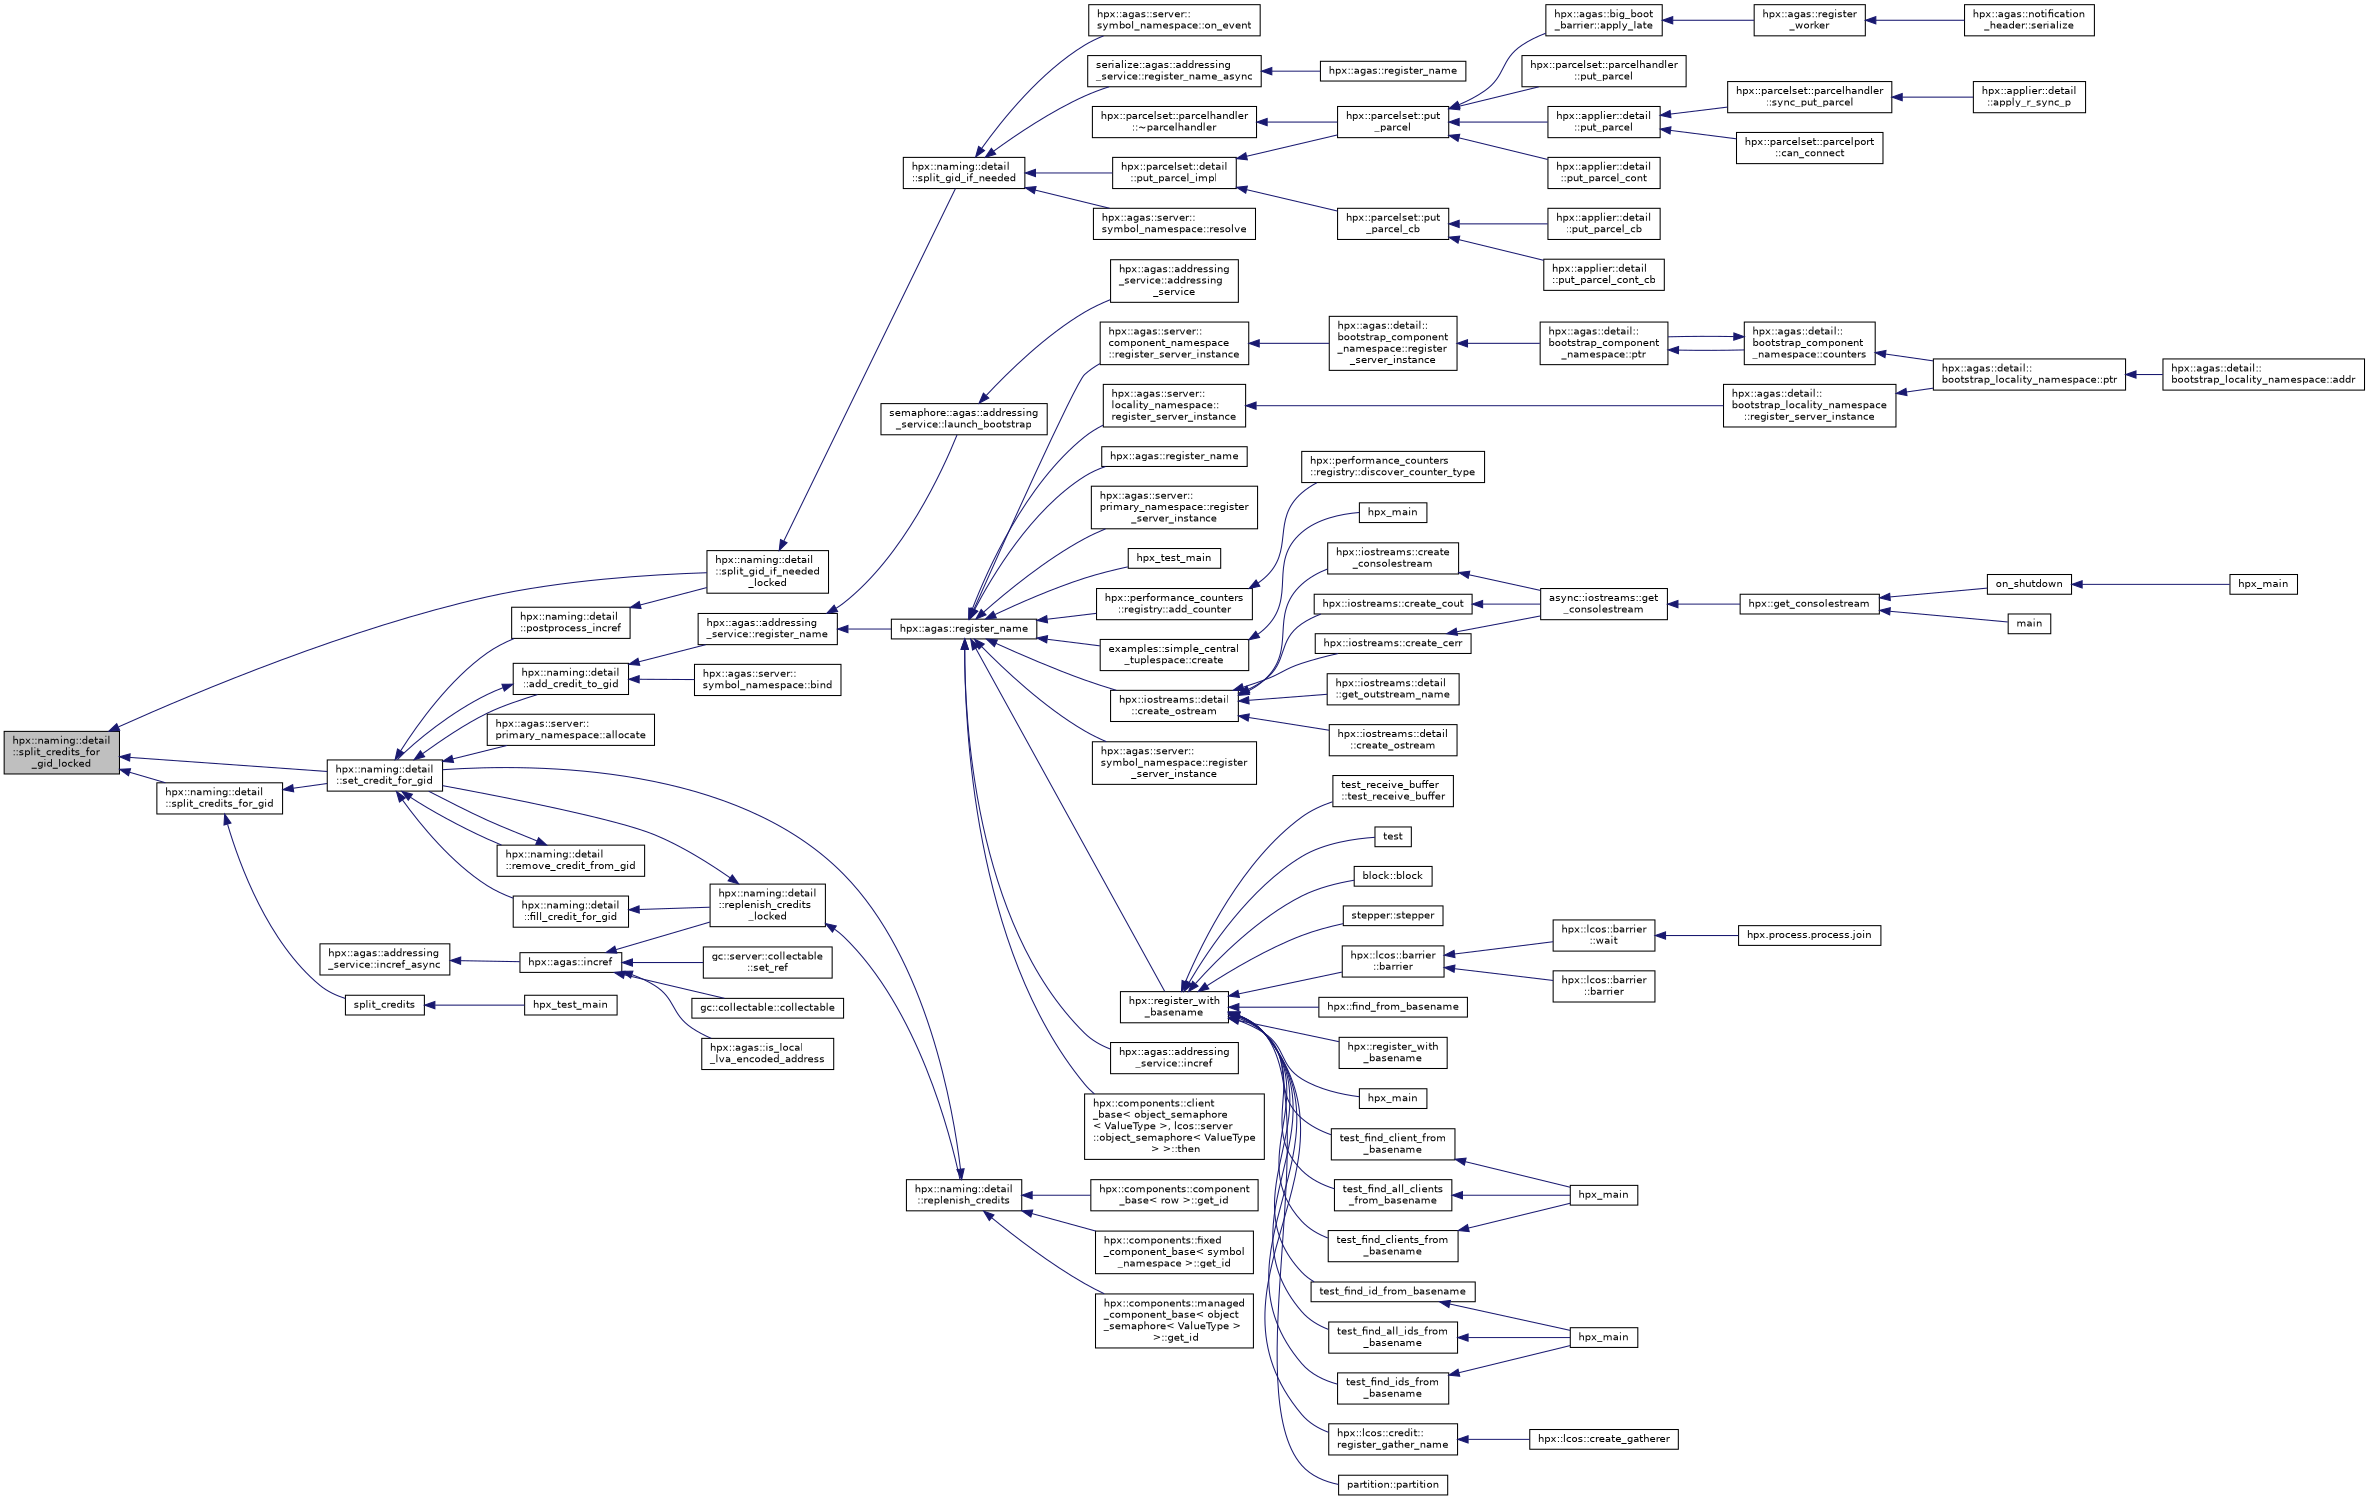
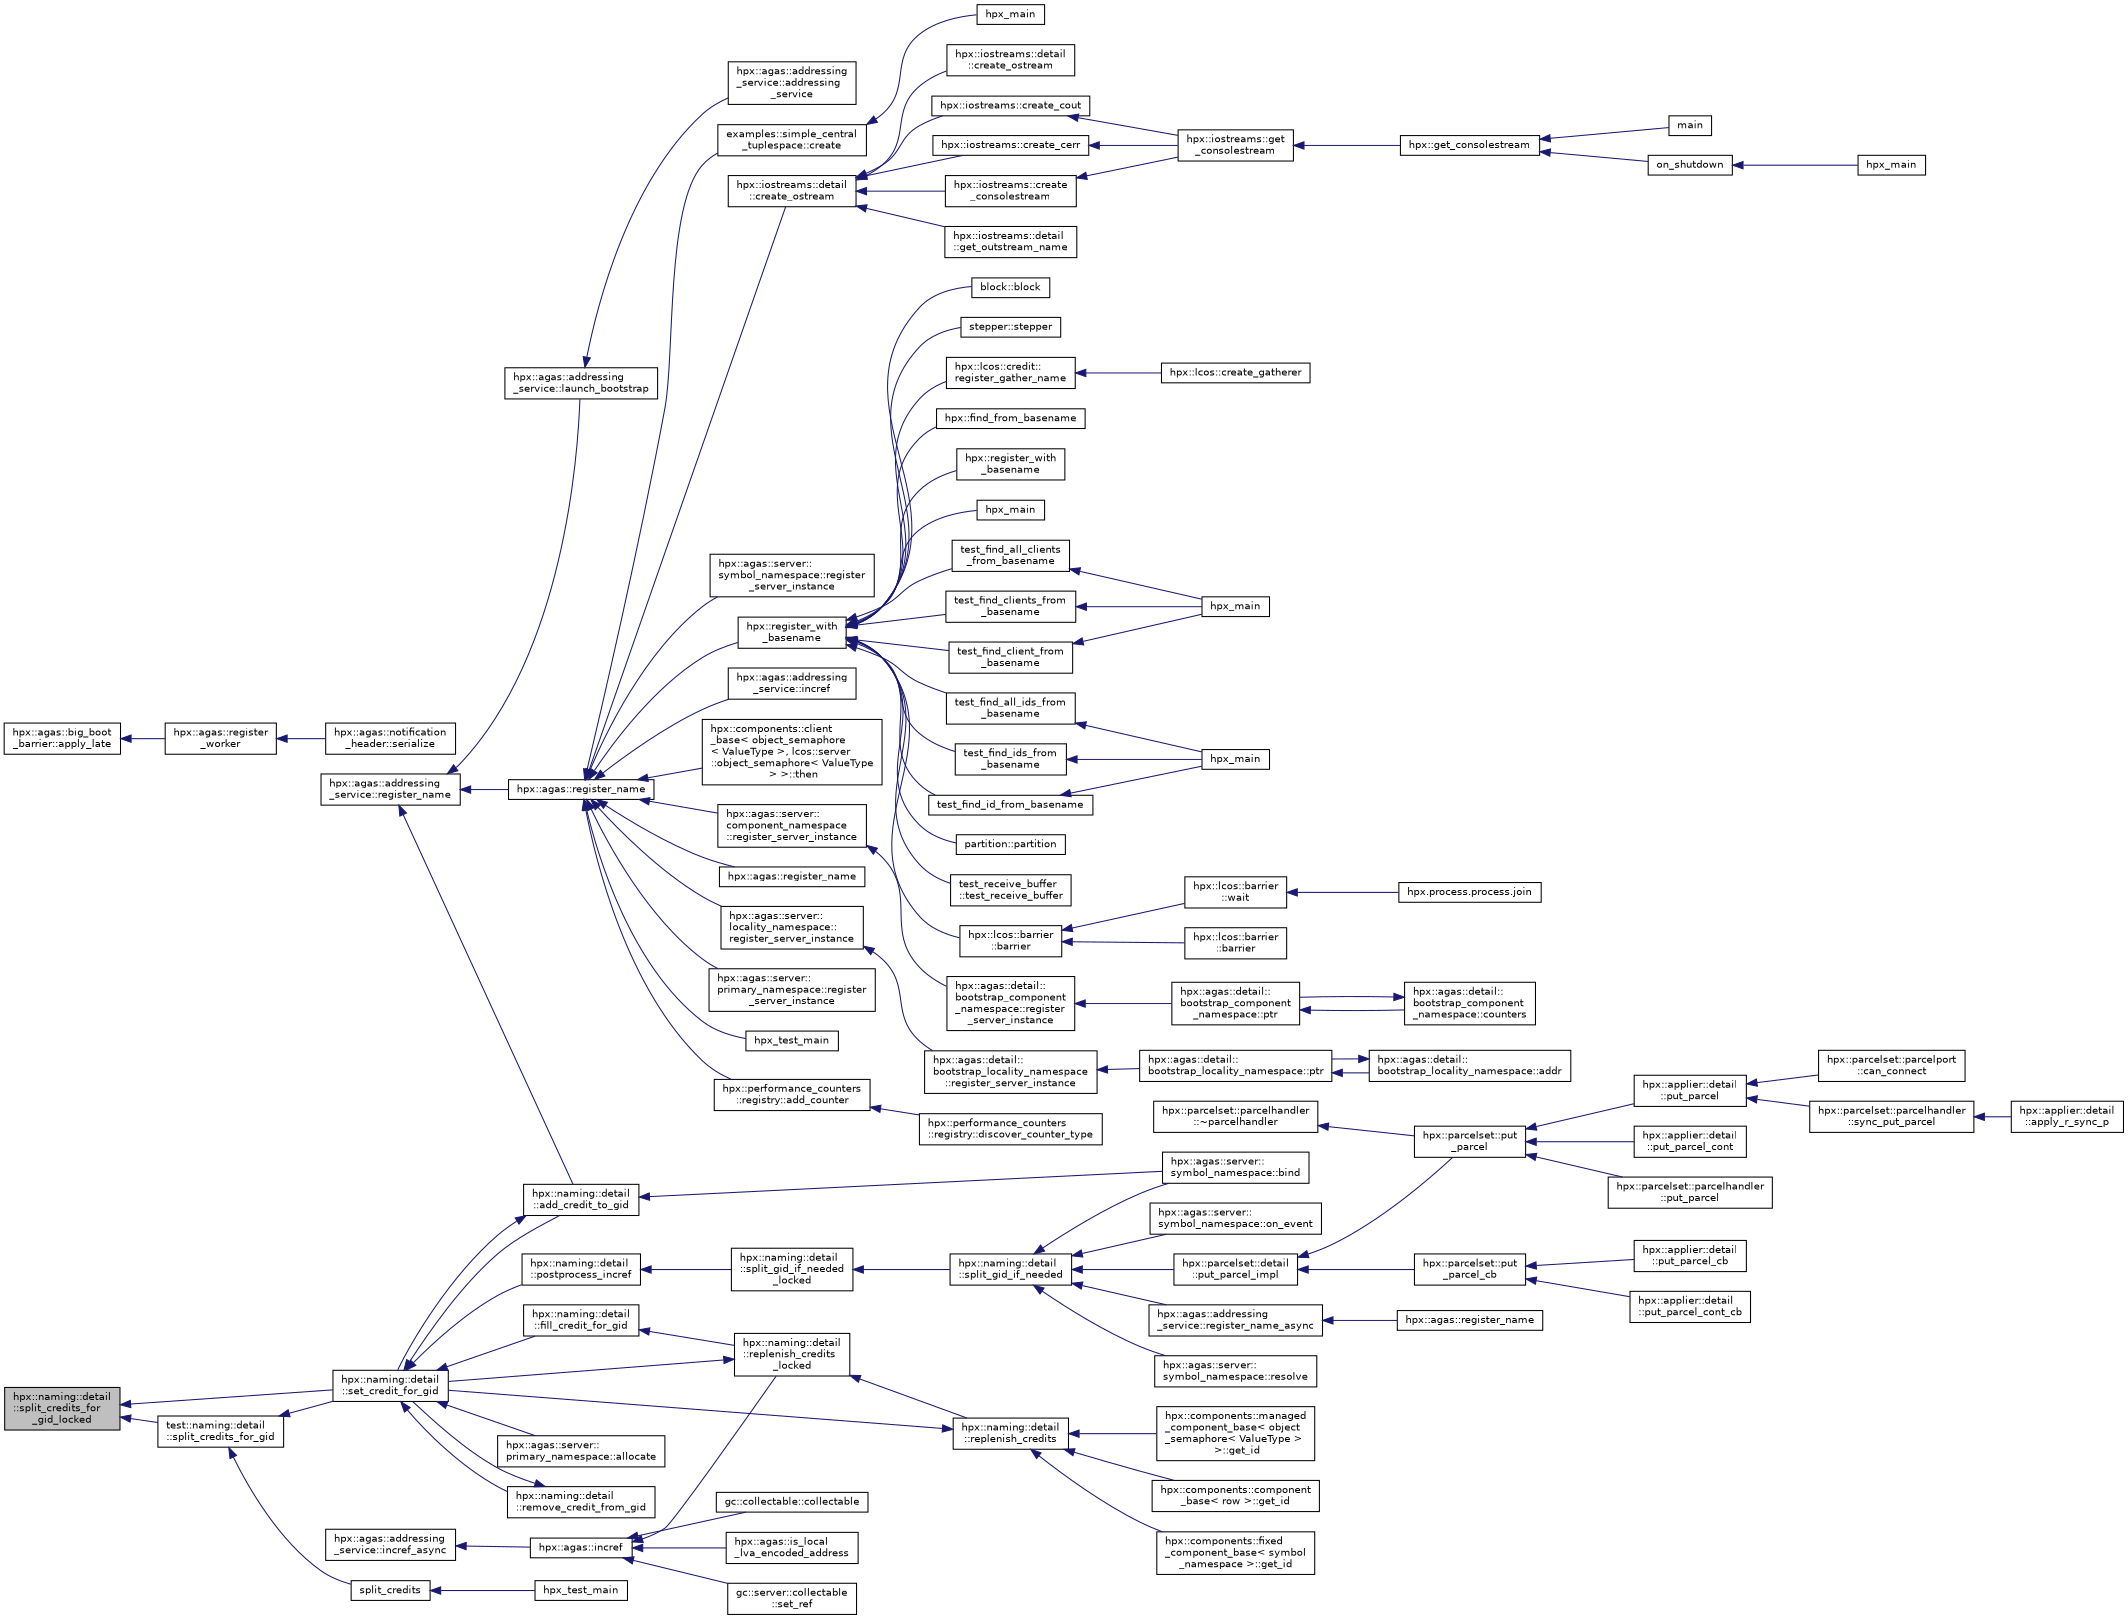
(1503, 69) -> none
(1174, 71) -> (1236, 1320)
(1909, 357) -> (1345, 1059)
(964, 419) -> (581, 383)
(1604, 604) -> (1236, 145)
(405, 619) -> none
(672, 653) -> (488, 1000)
(220, 798) -> (221, 1432)
(1393, 837) -> none
none -> (1103, 1211)
